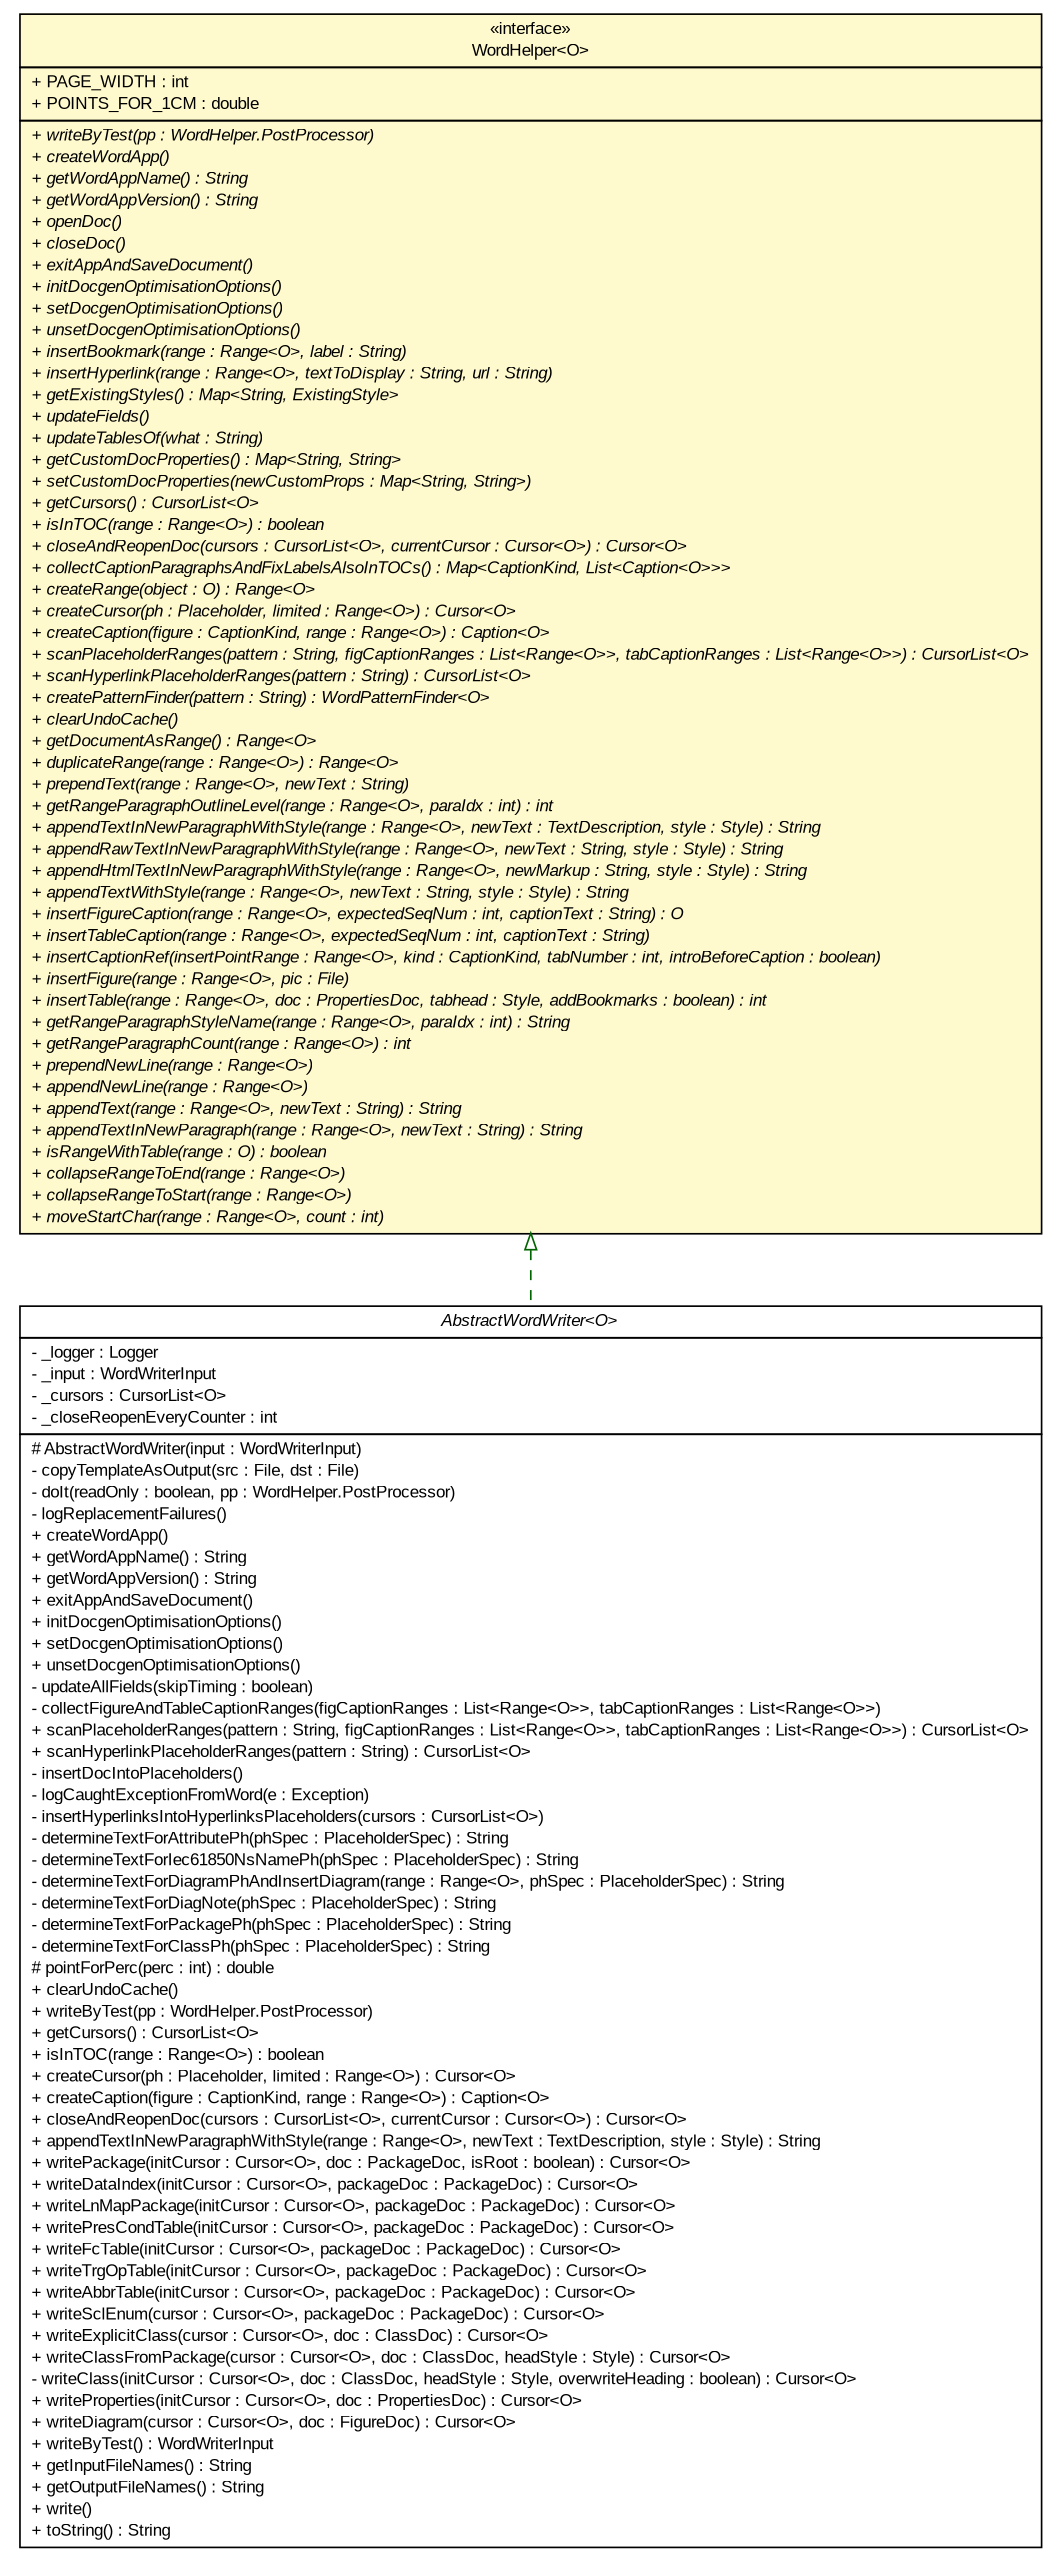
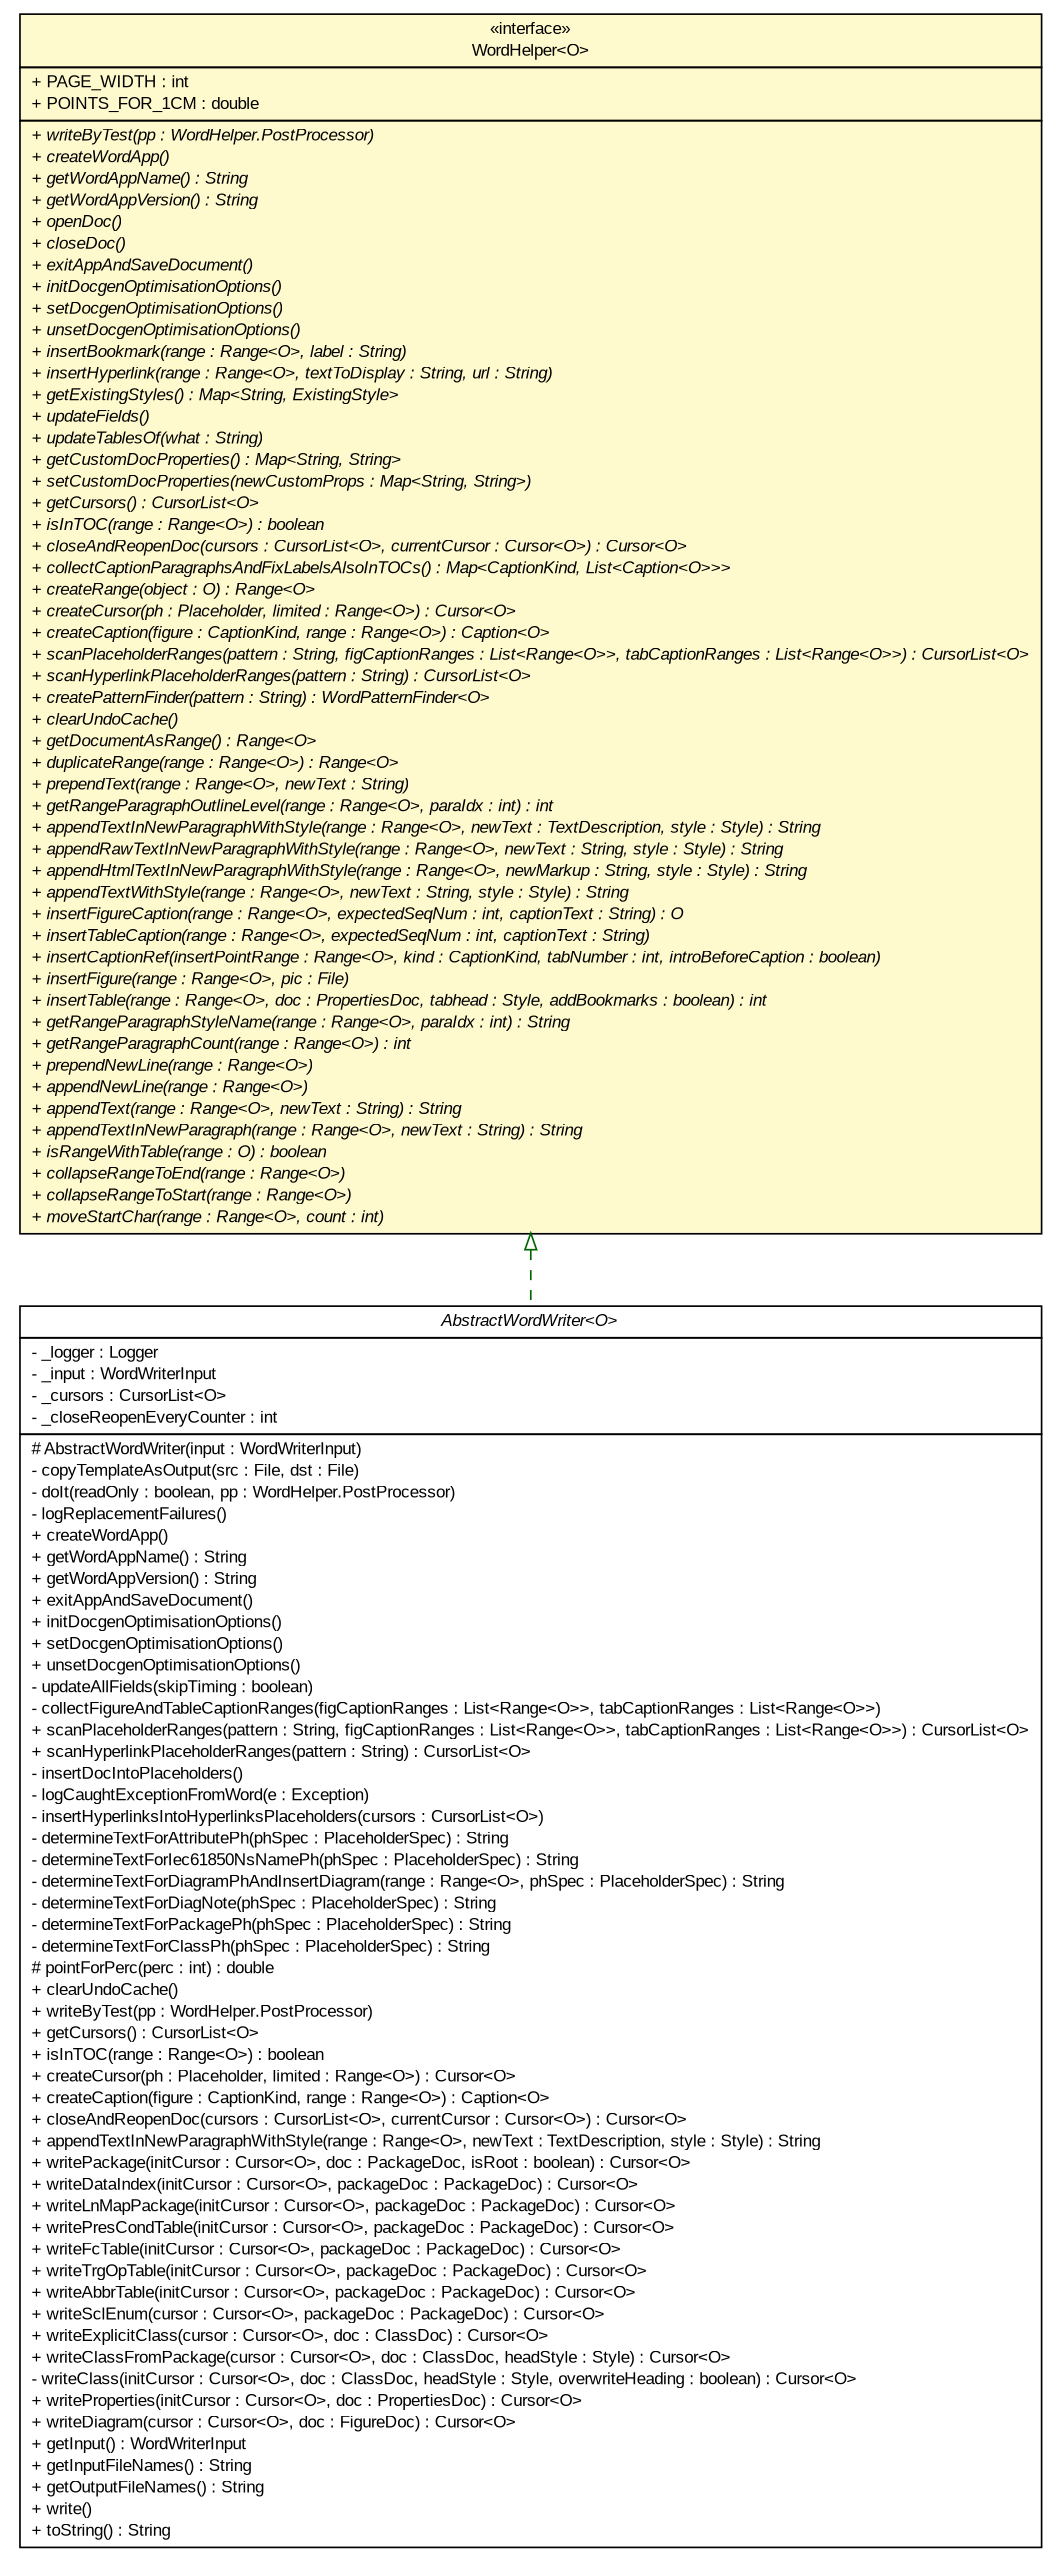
(153, 2444) -> (140, 2444)
